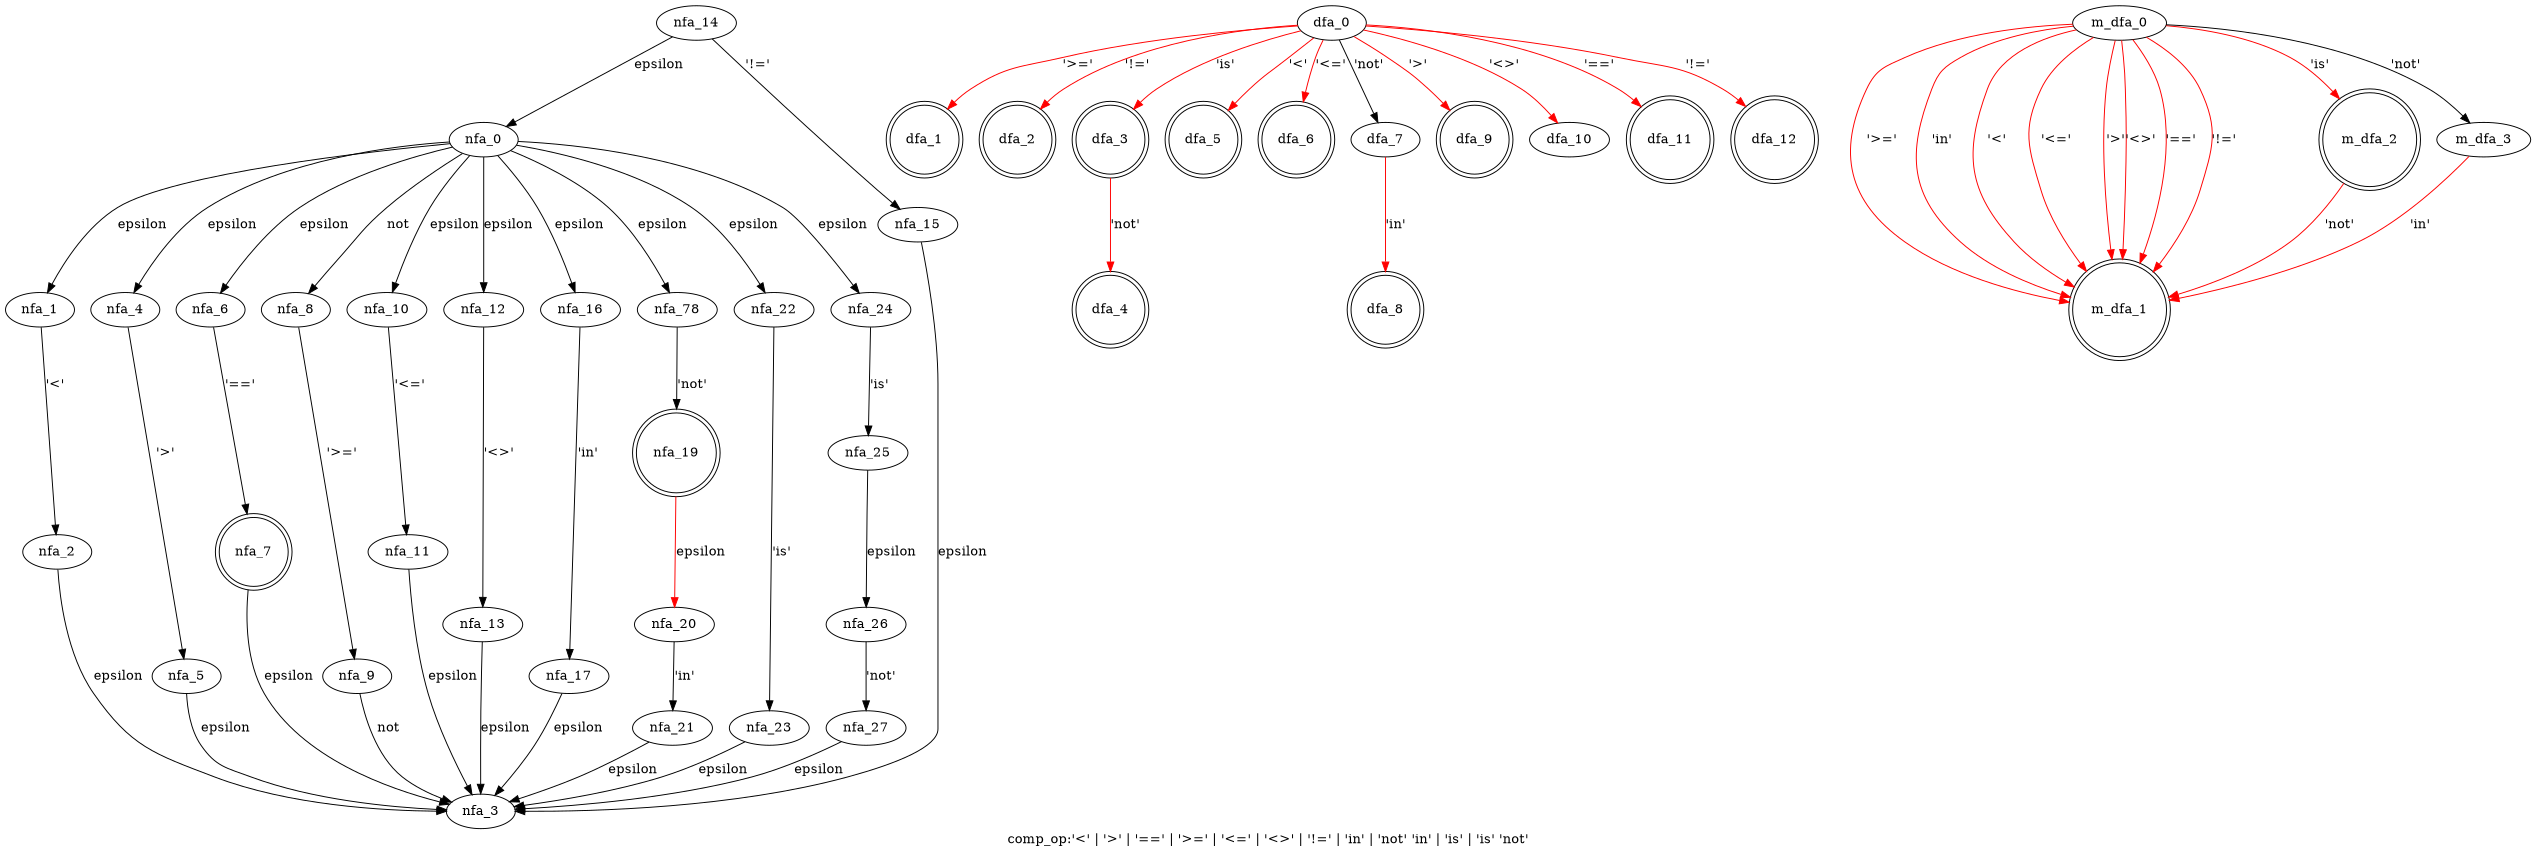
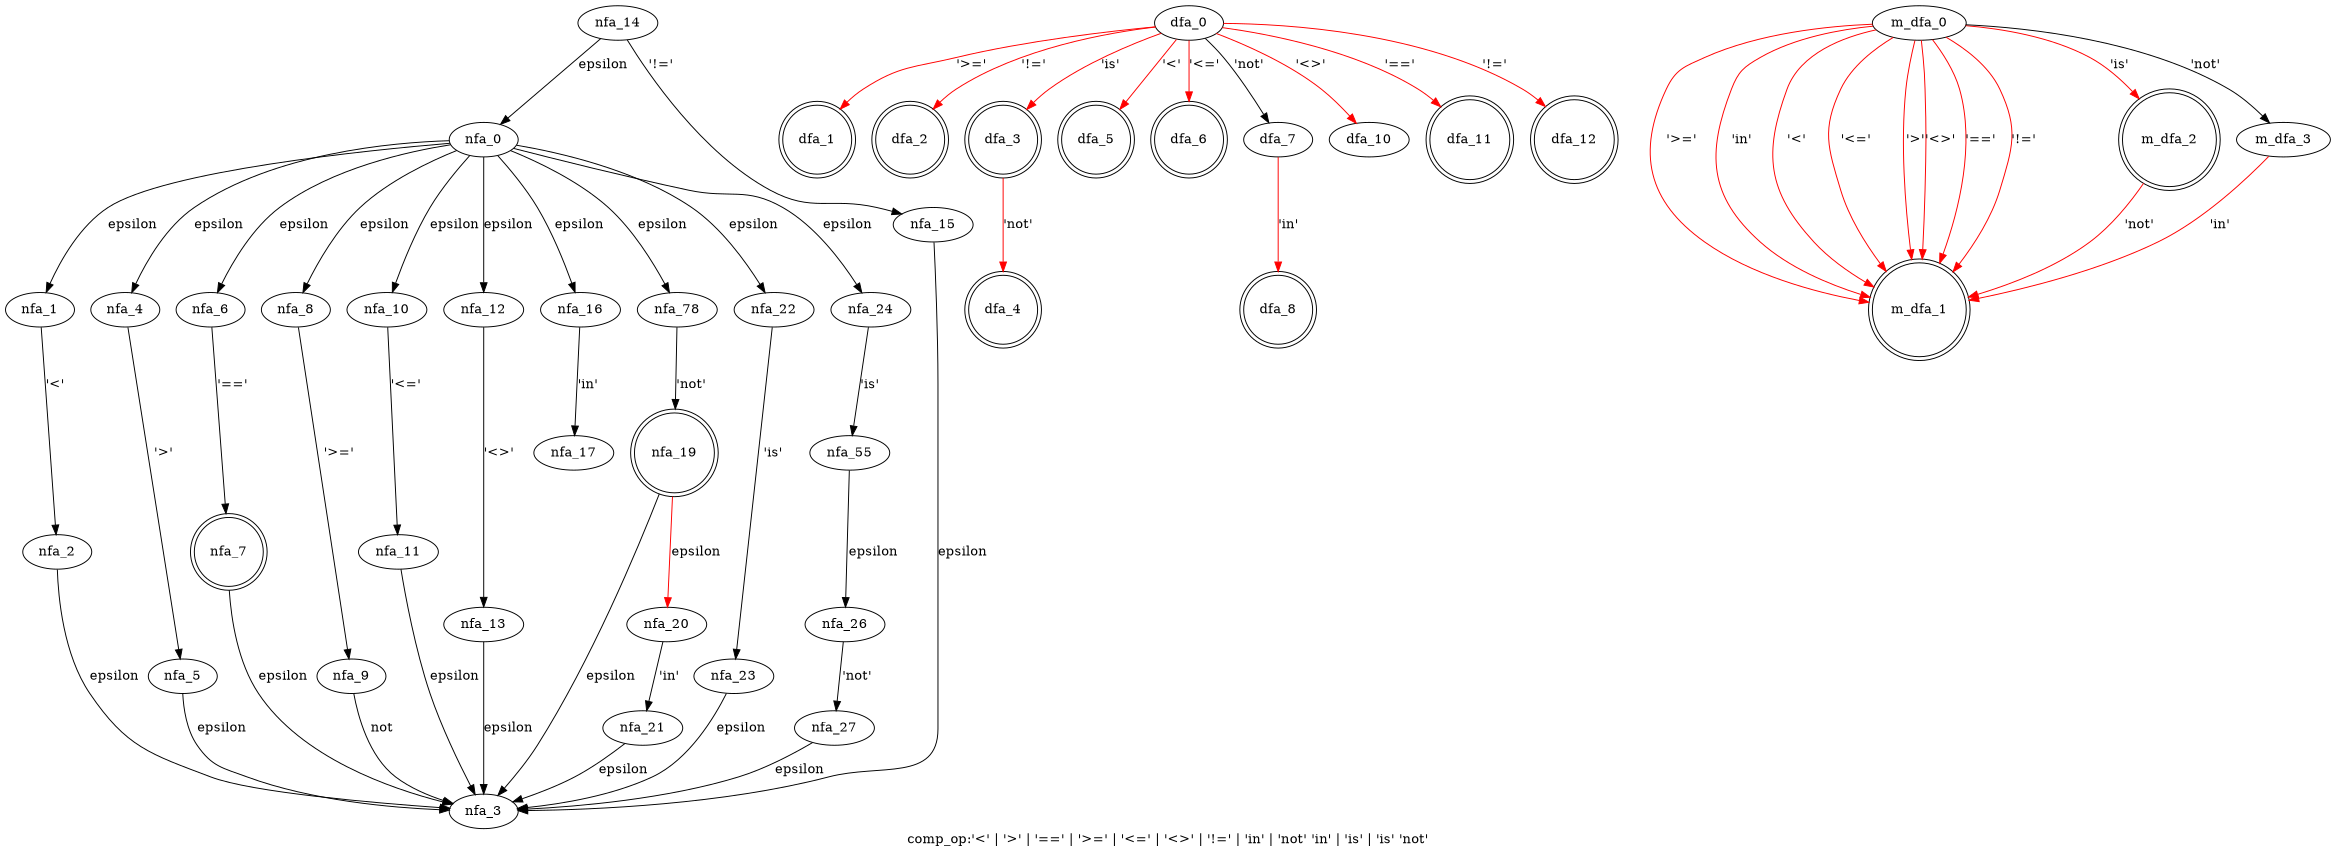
(1475, 140) -> none
(398, 225) -> (385, 225)
(868, 453) -> (850, 453)
(536, 743) -> (592, 647)
